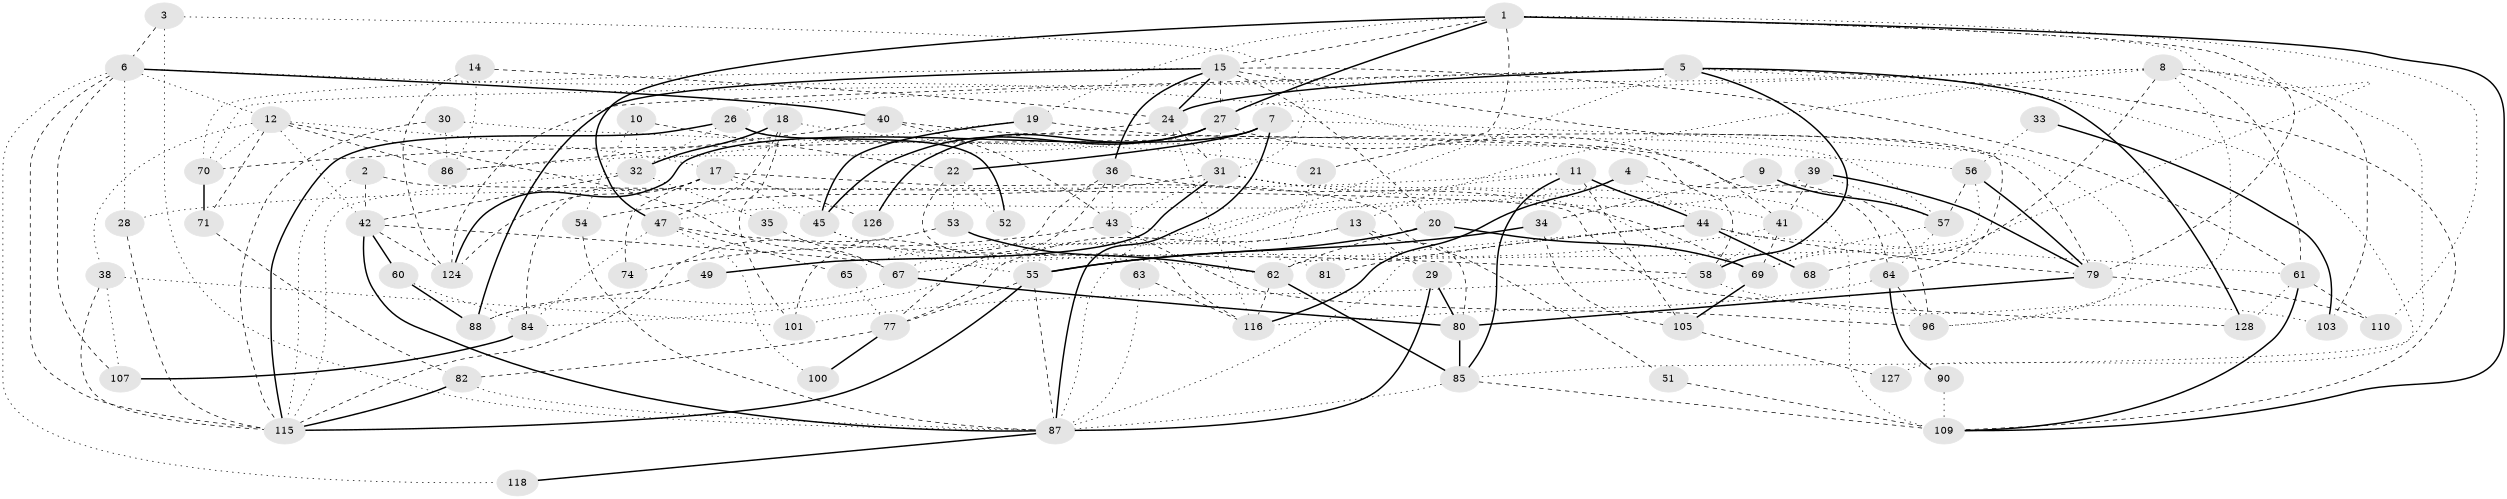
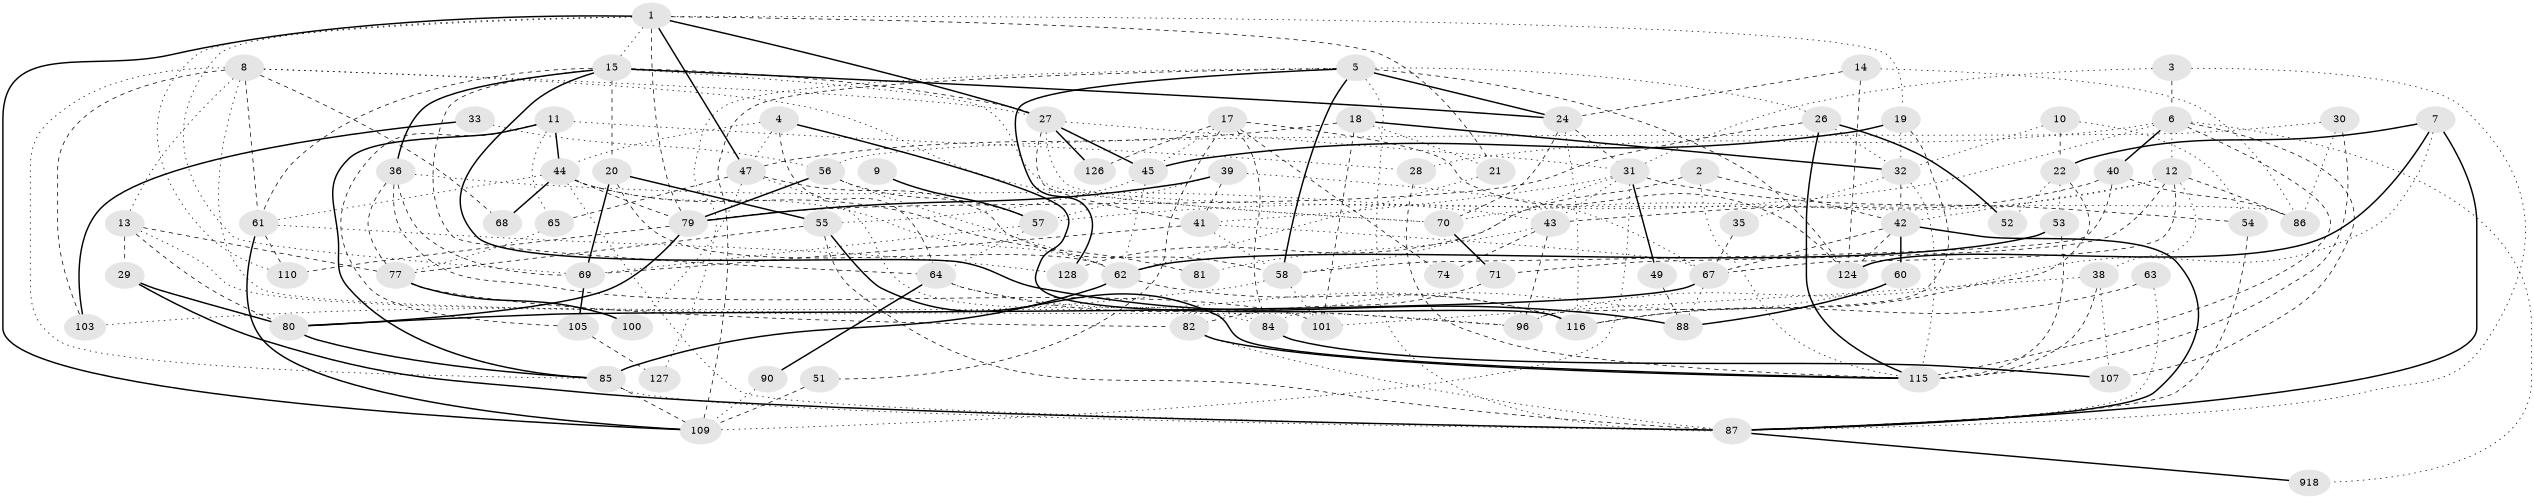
(1362, 42) -> (632, 42)
(505, 141) -> none
(1542, 223) -> none
(518, 483) -> (2310, 483)
